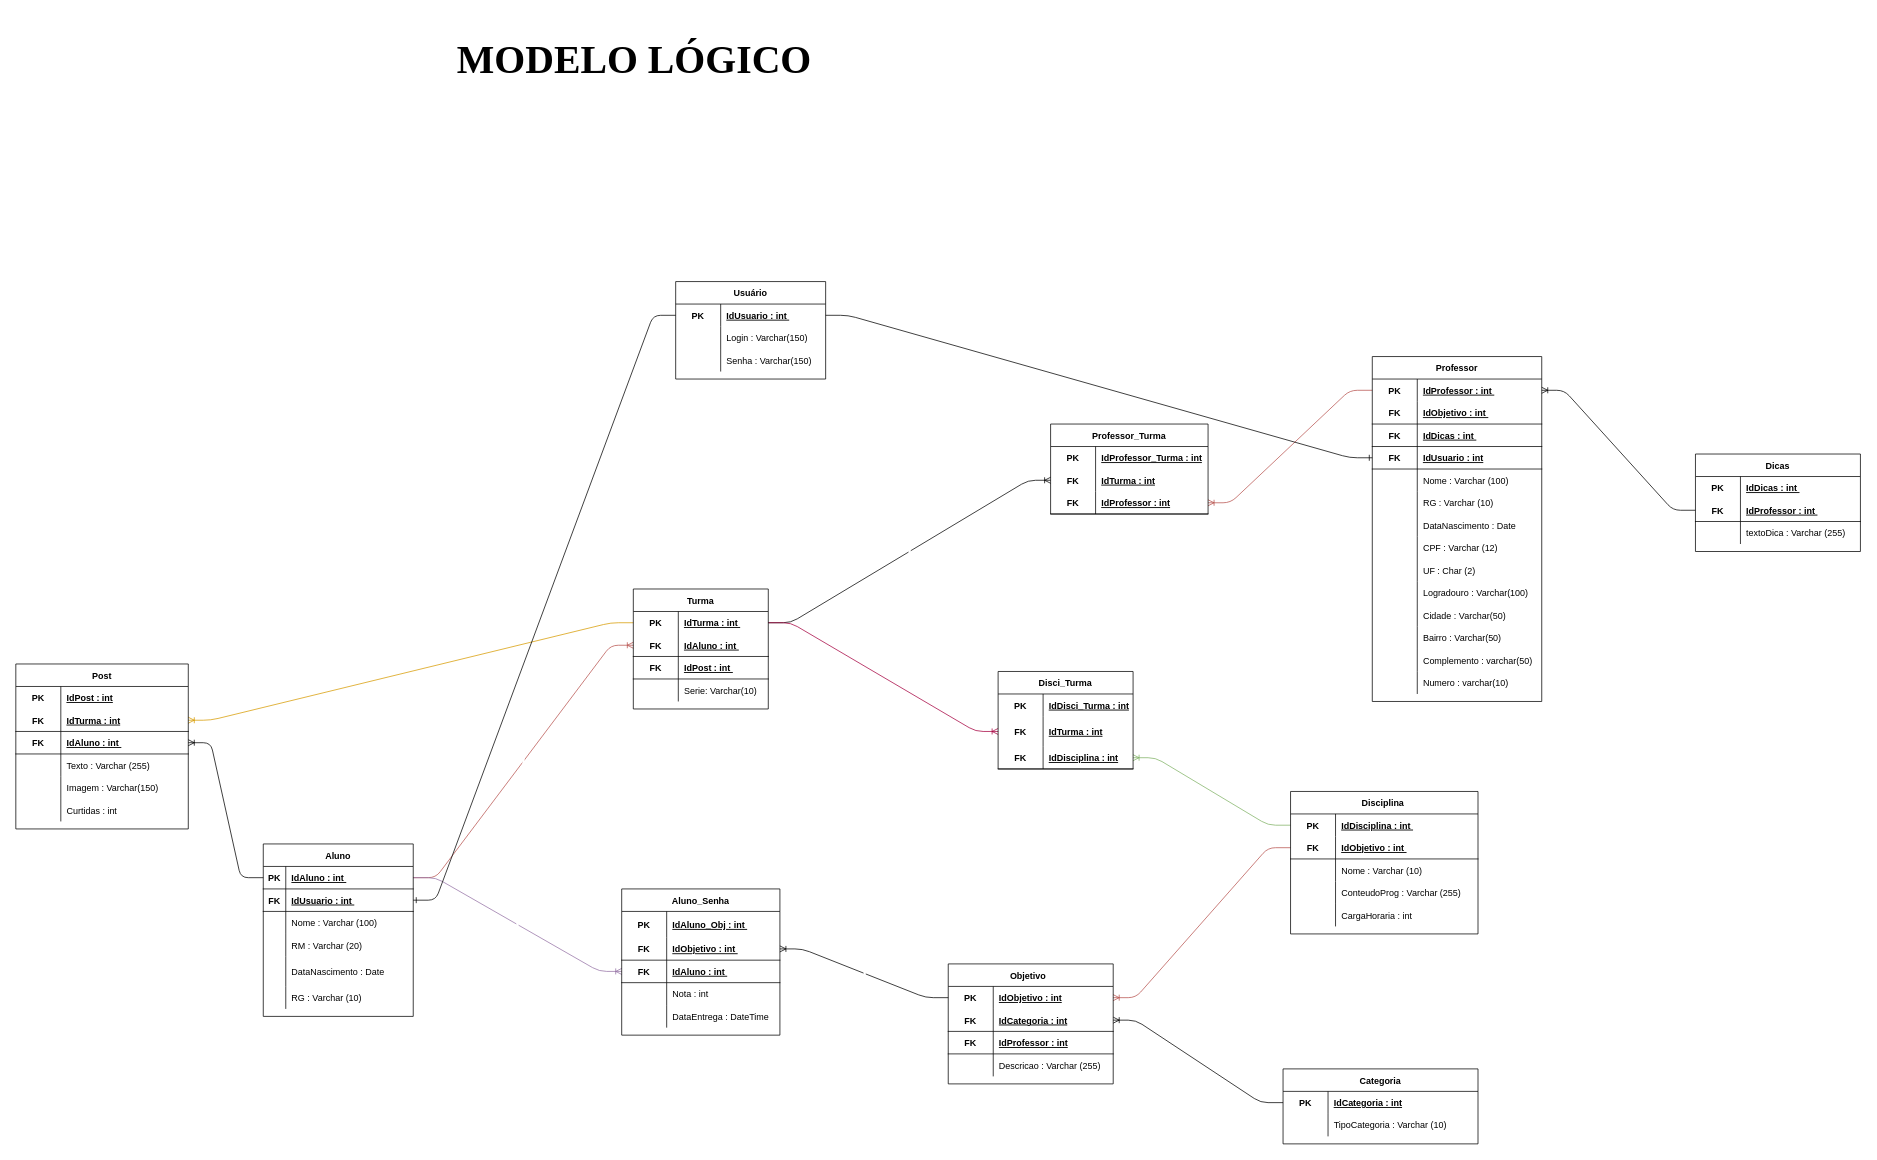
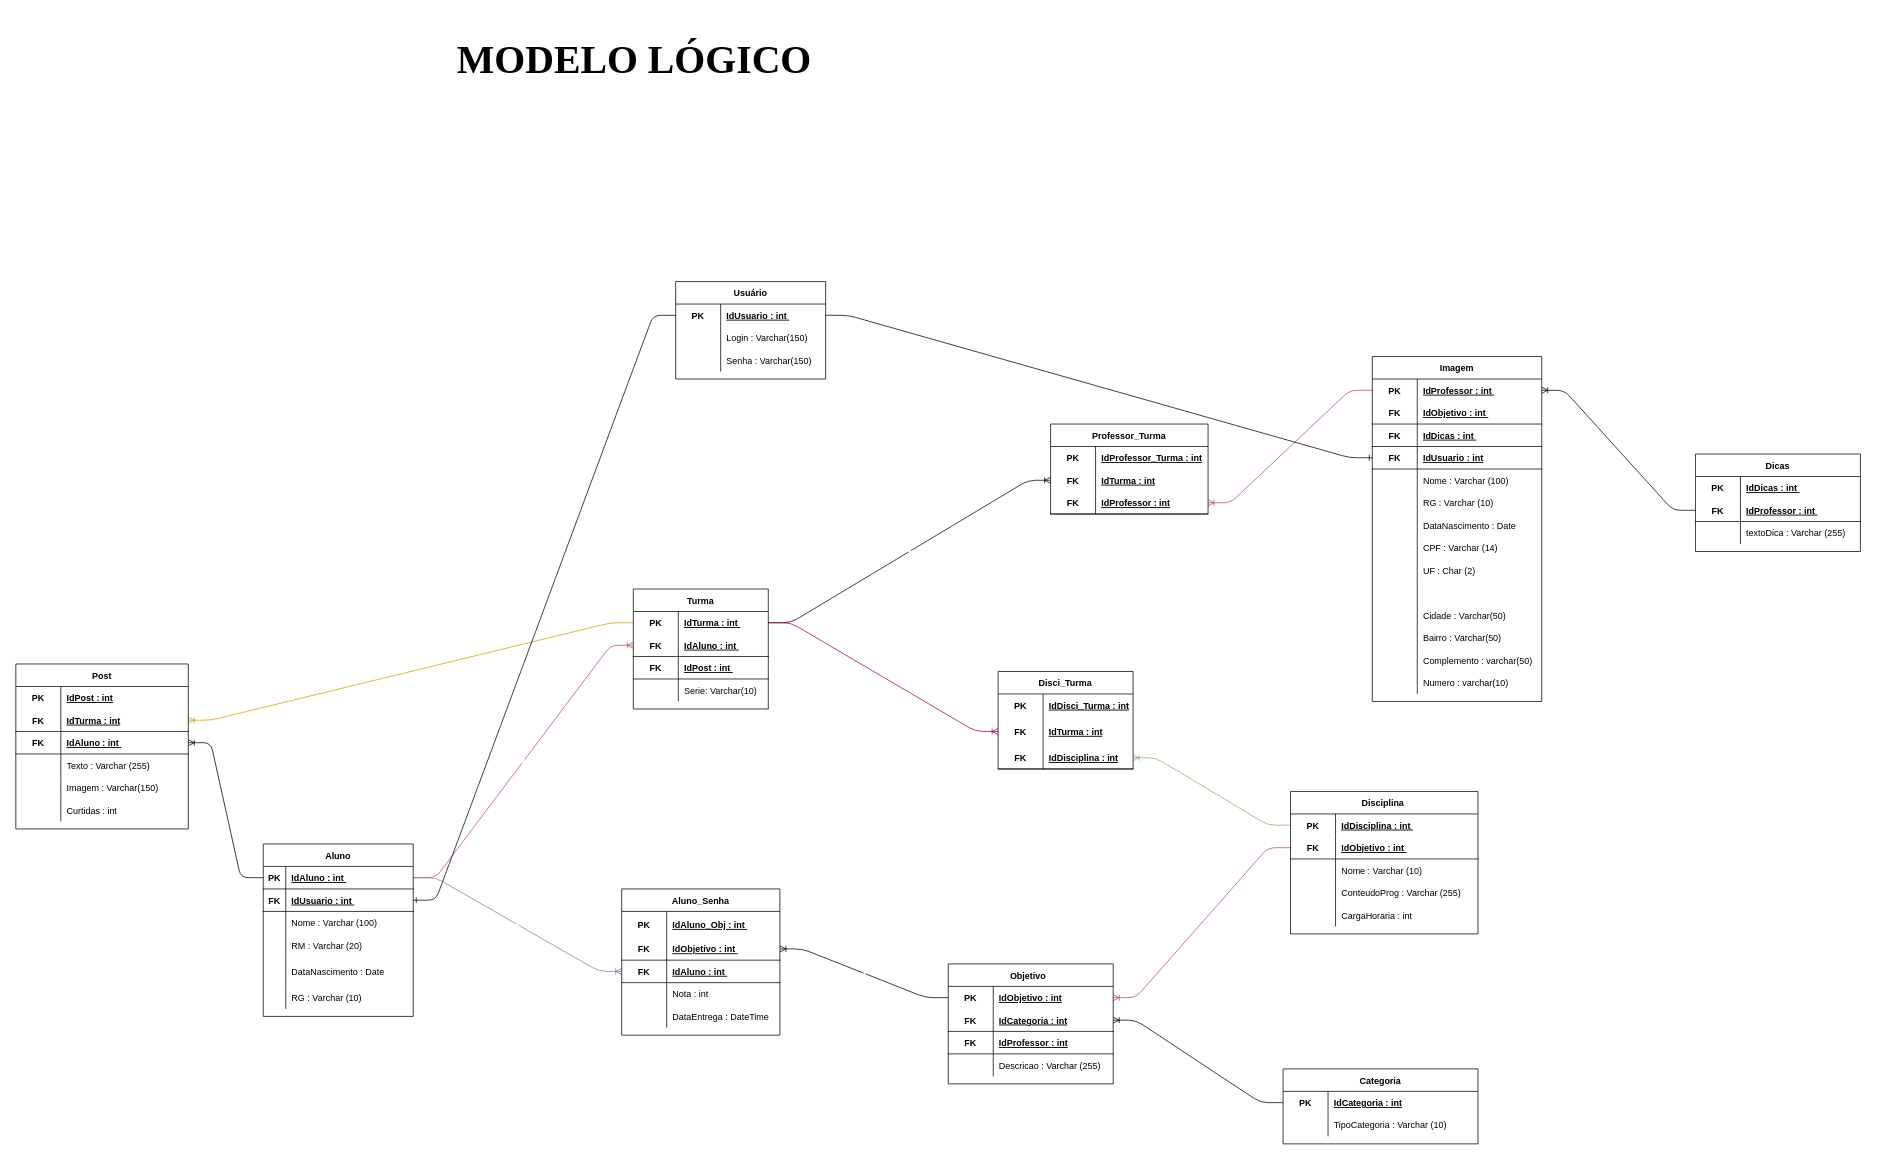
(1457, 368) -> (1457, 368)
(1463, 548) -> (1463, 548)
(1479, 593) -> none
